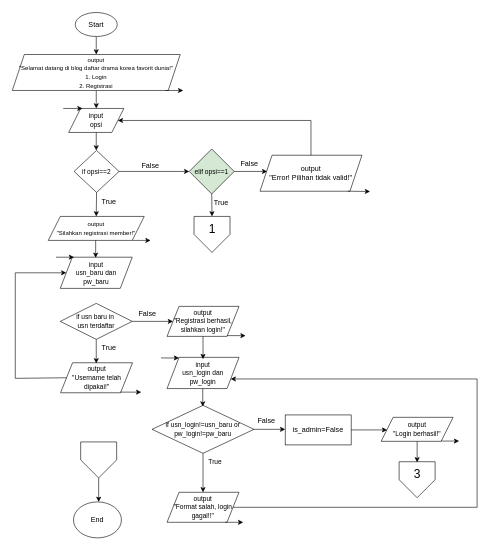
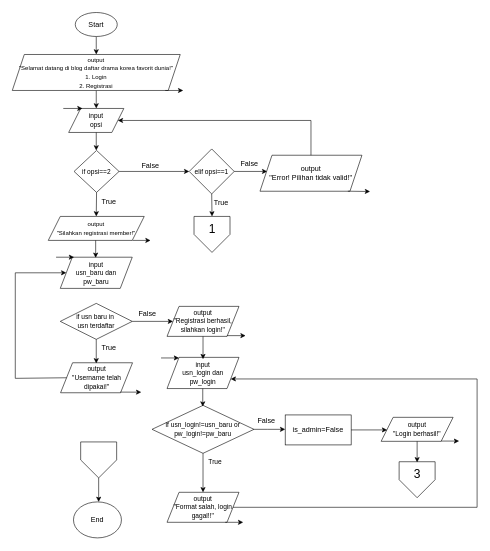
(212, 171) -> (212, 171)
